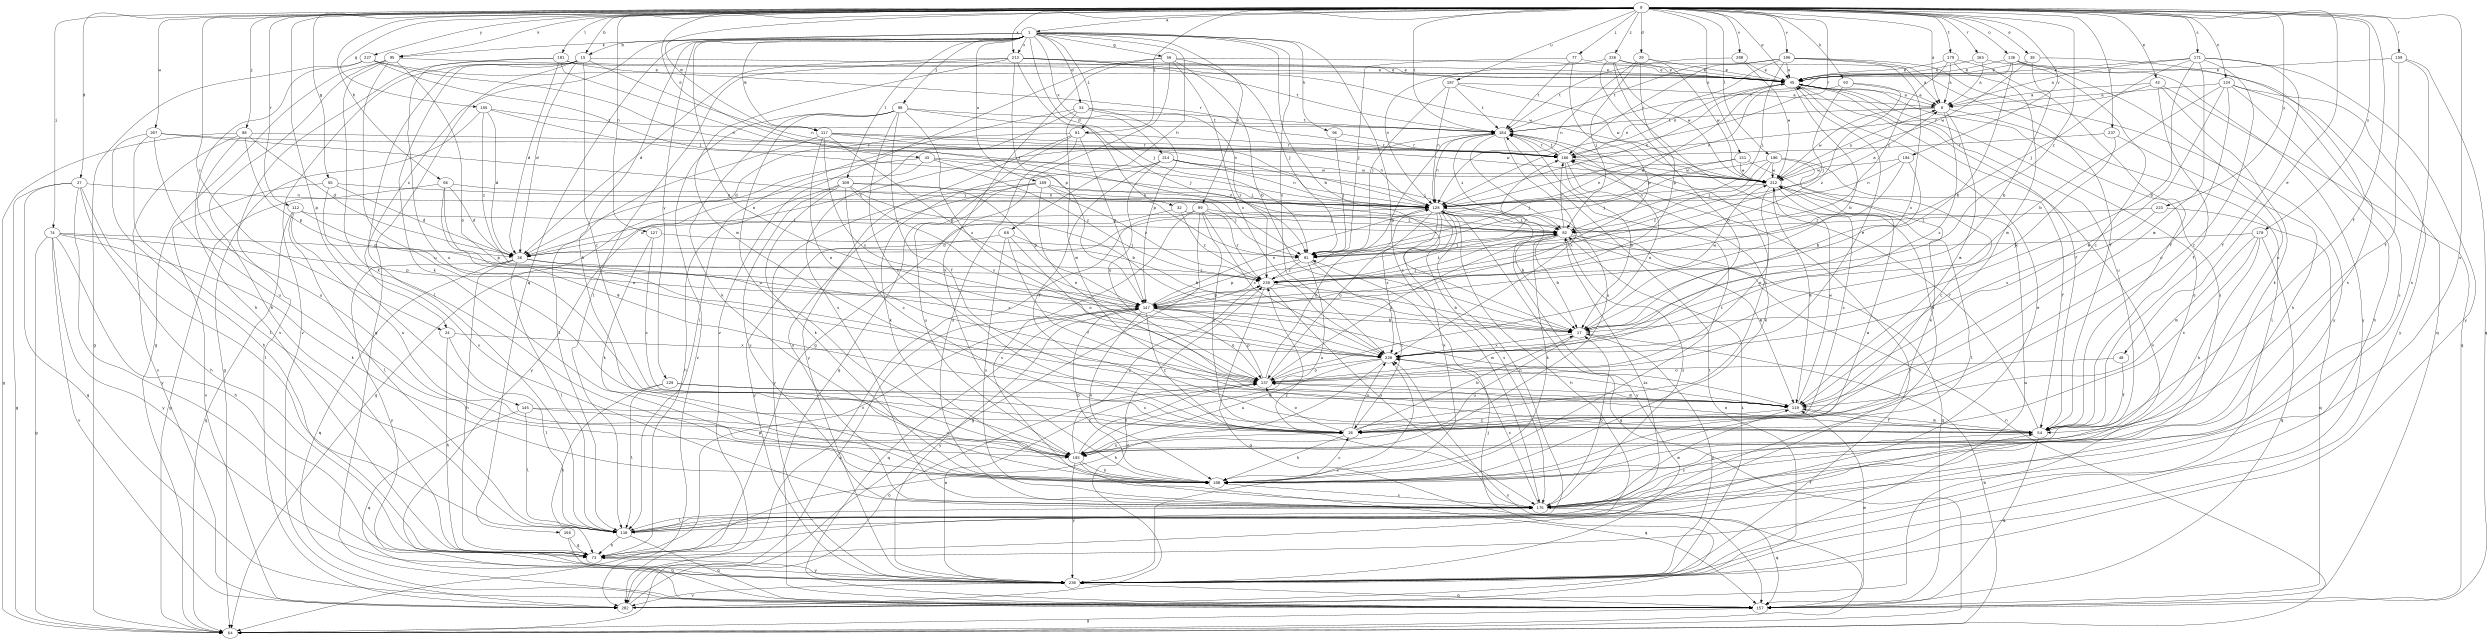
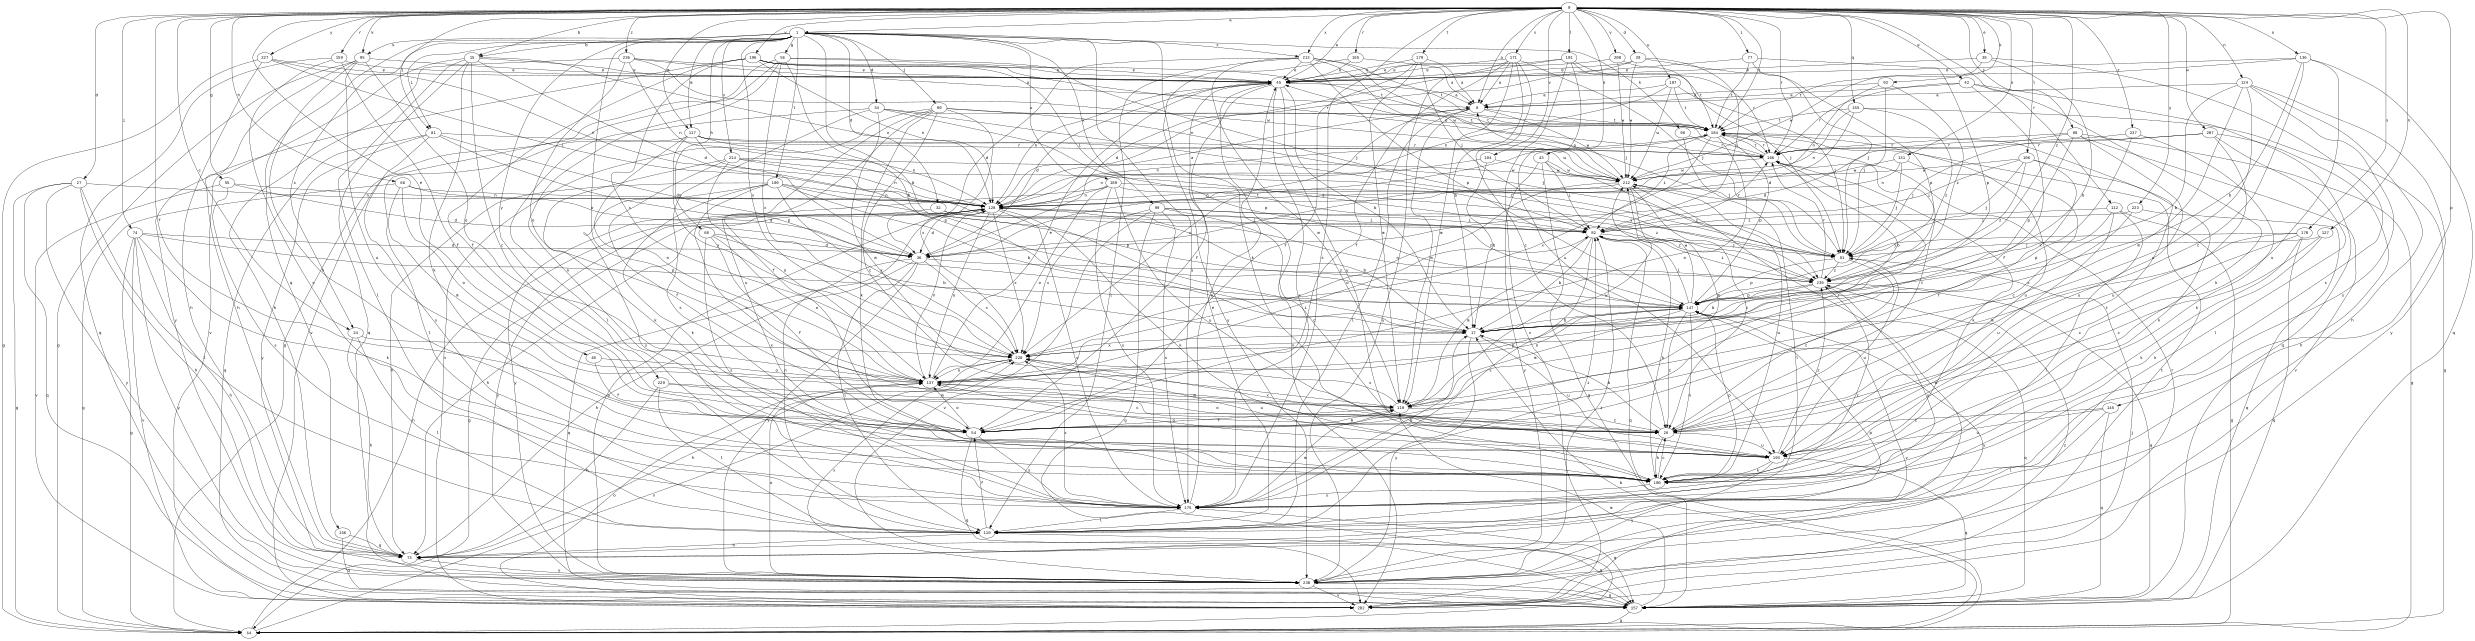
(1605, 261) -> none
